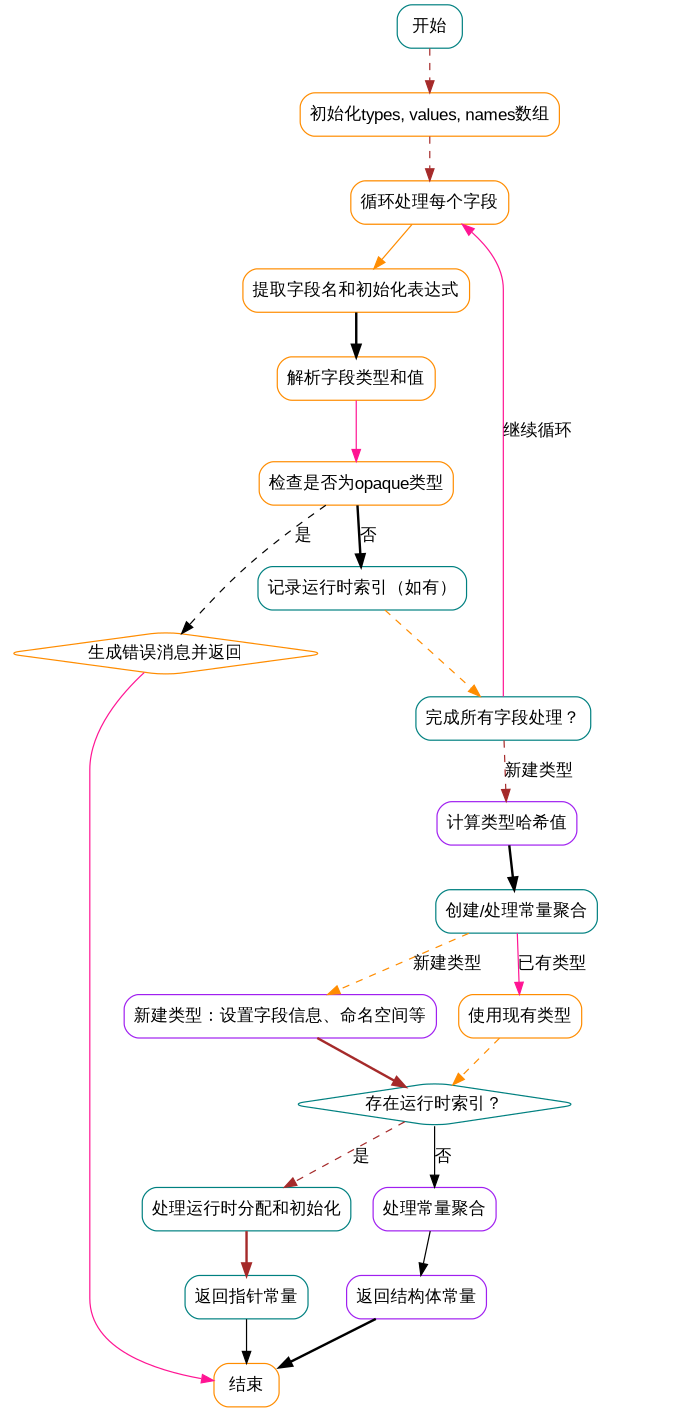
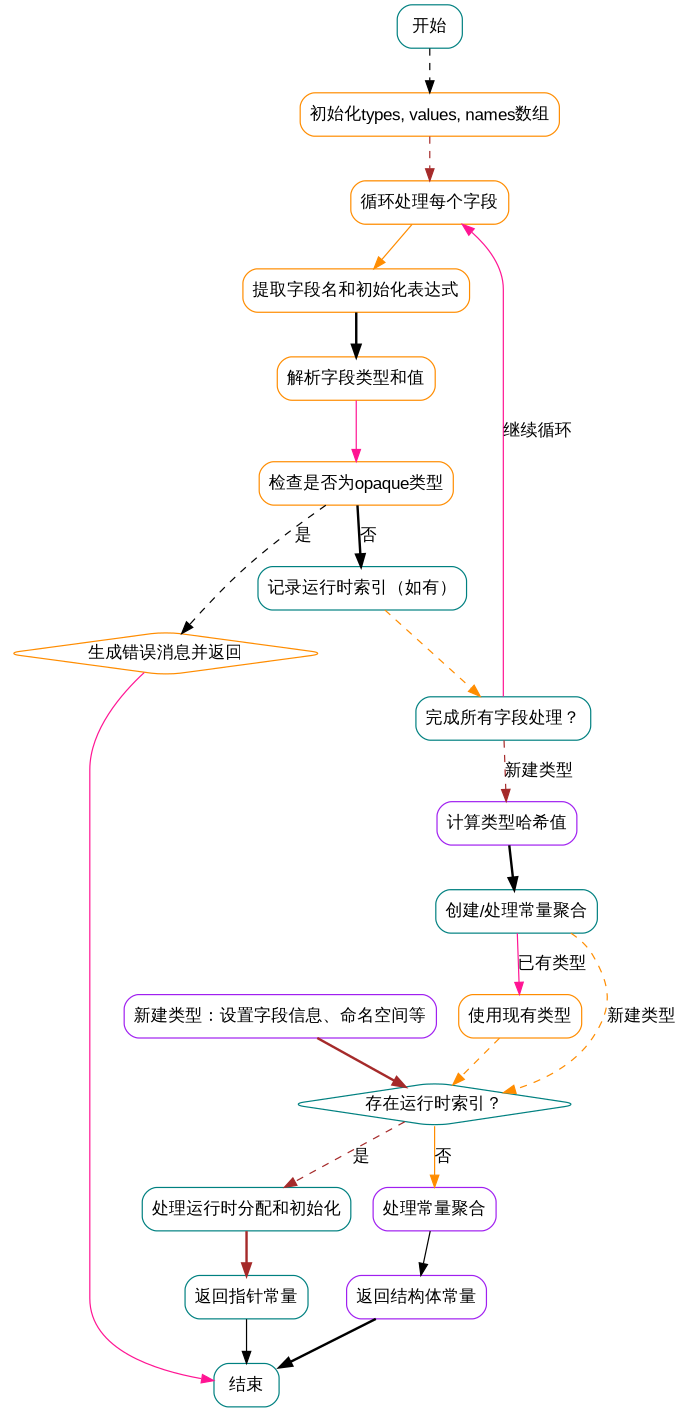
(430, 65) -> (430, 65)
(404, 961) -> (599, 1027)
(435, 1151) -> (435, 1151)
(247, 1385) -> (247, 1385)
